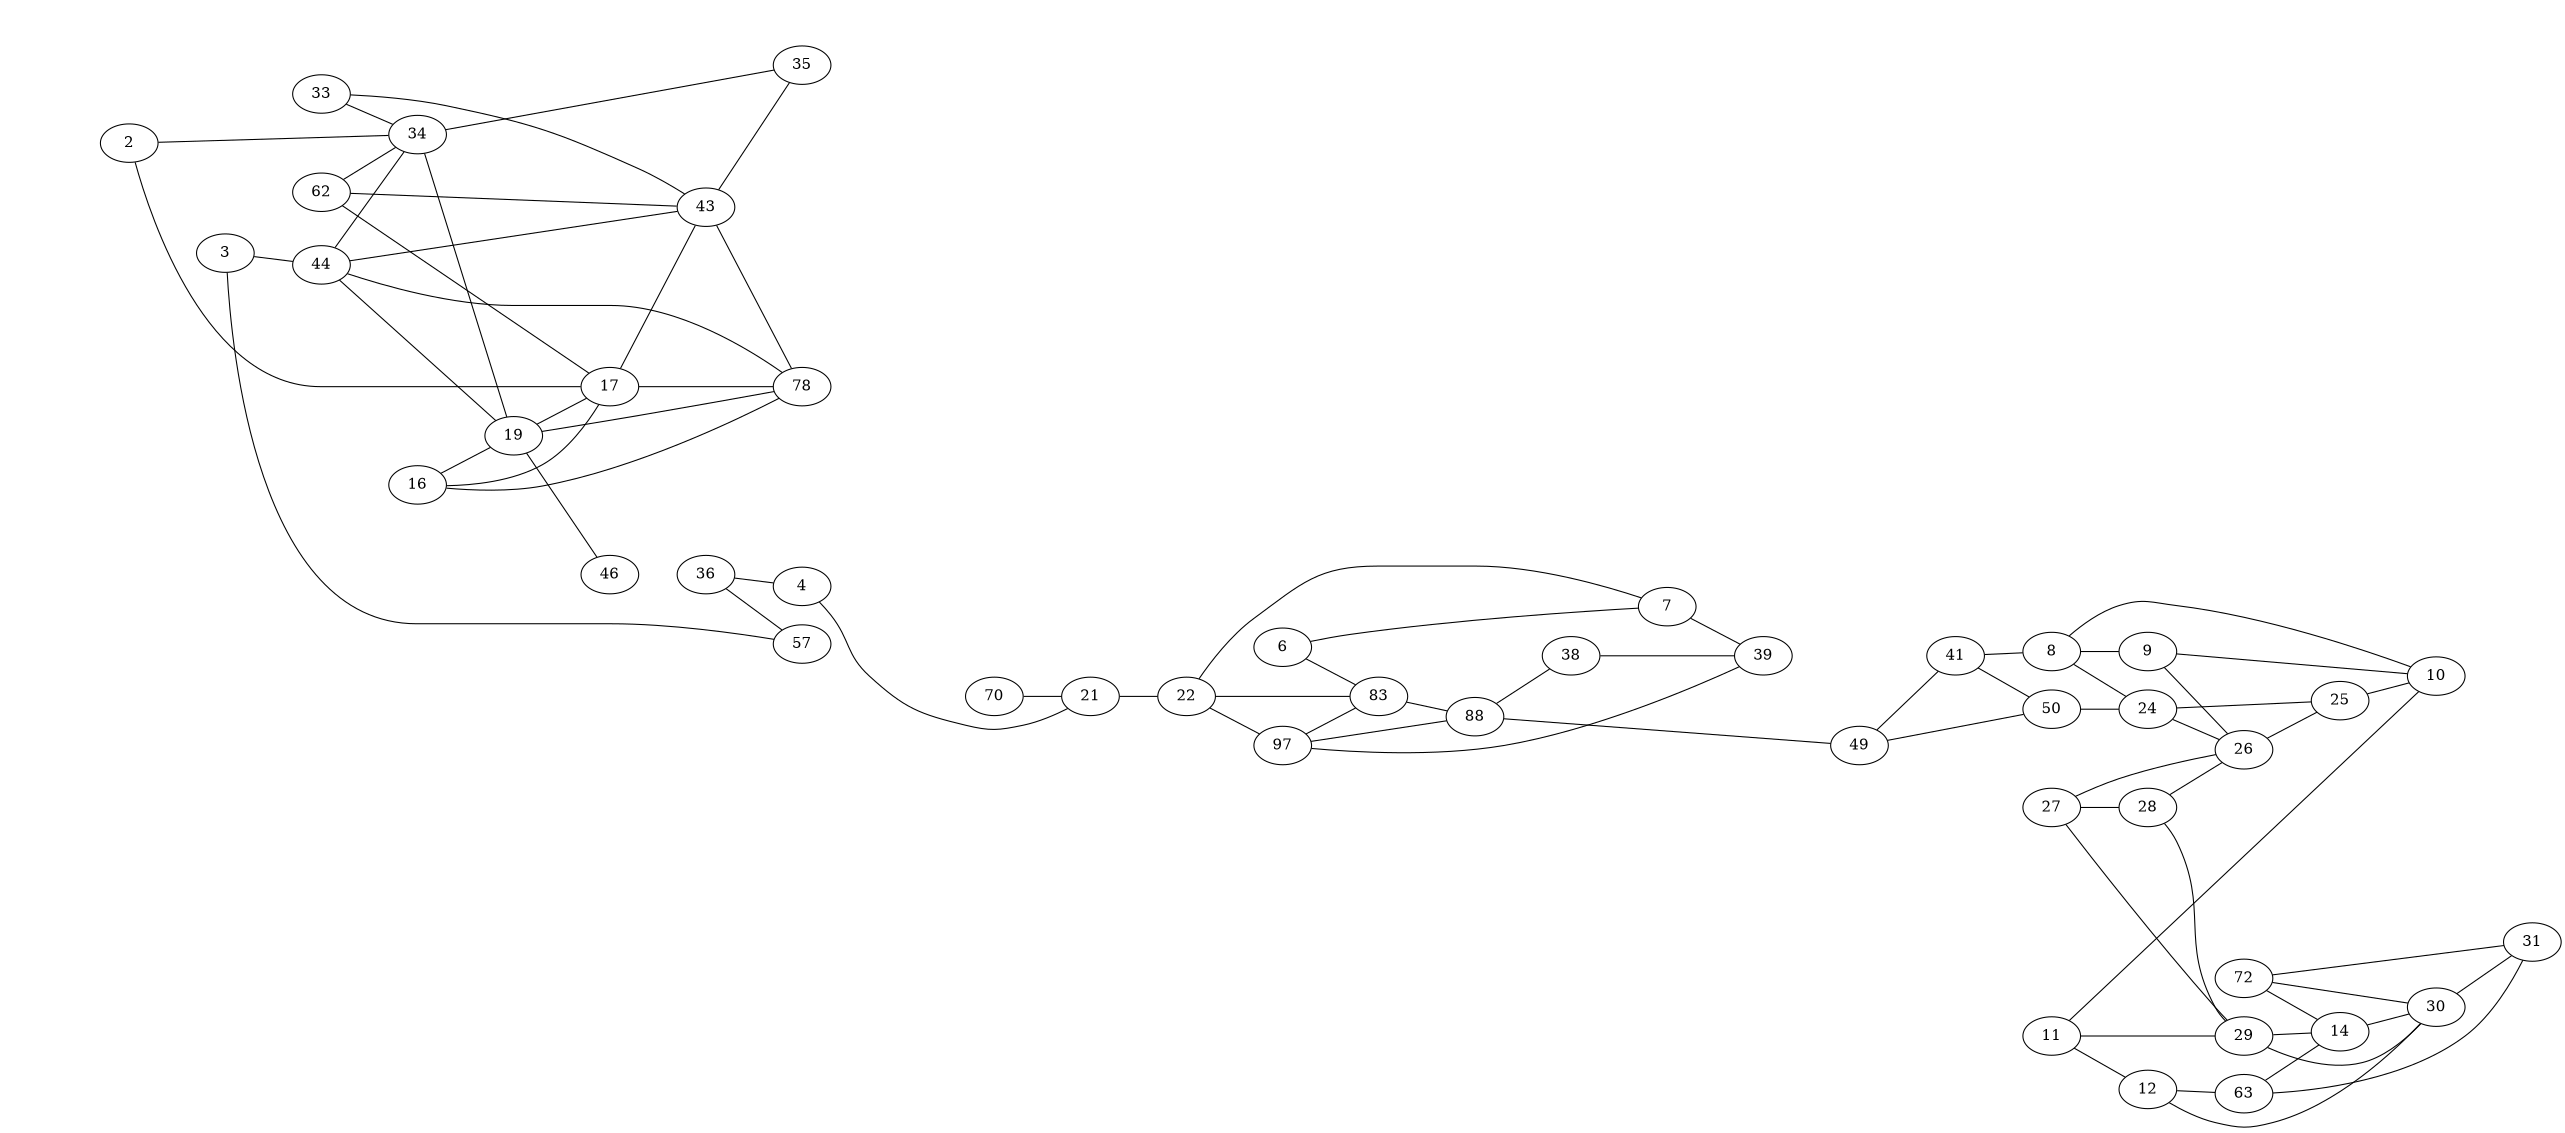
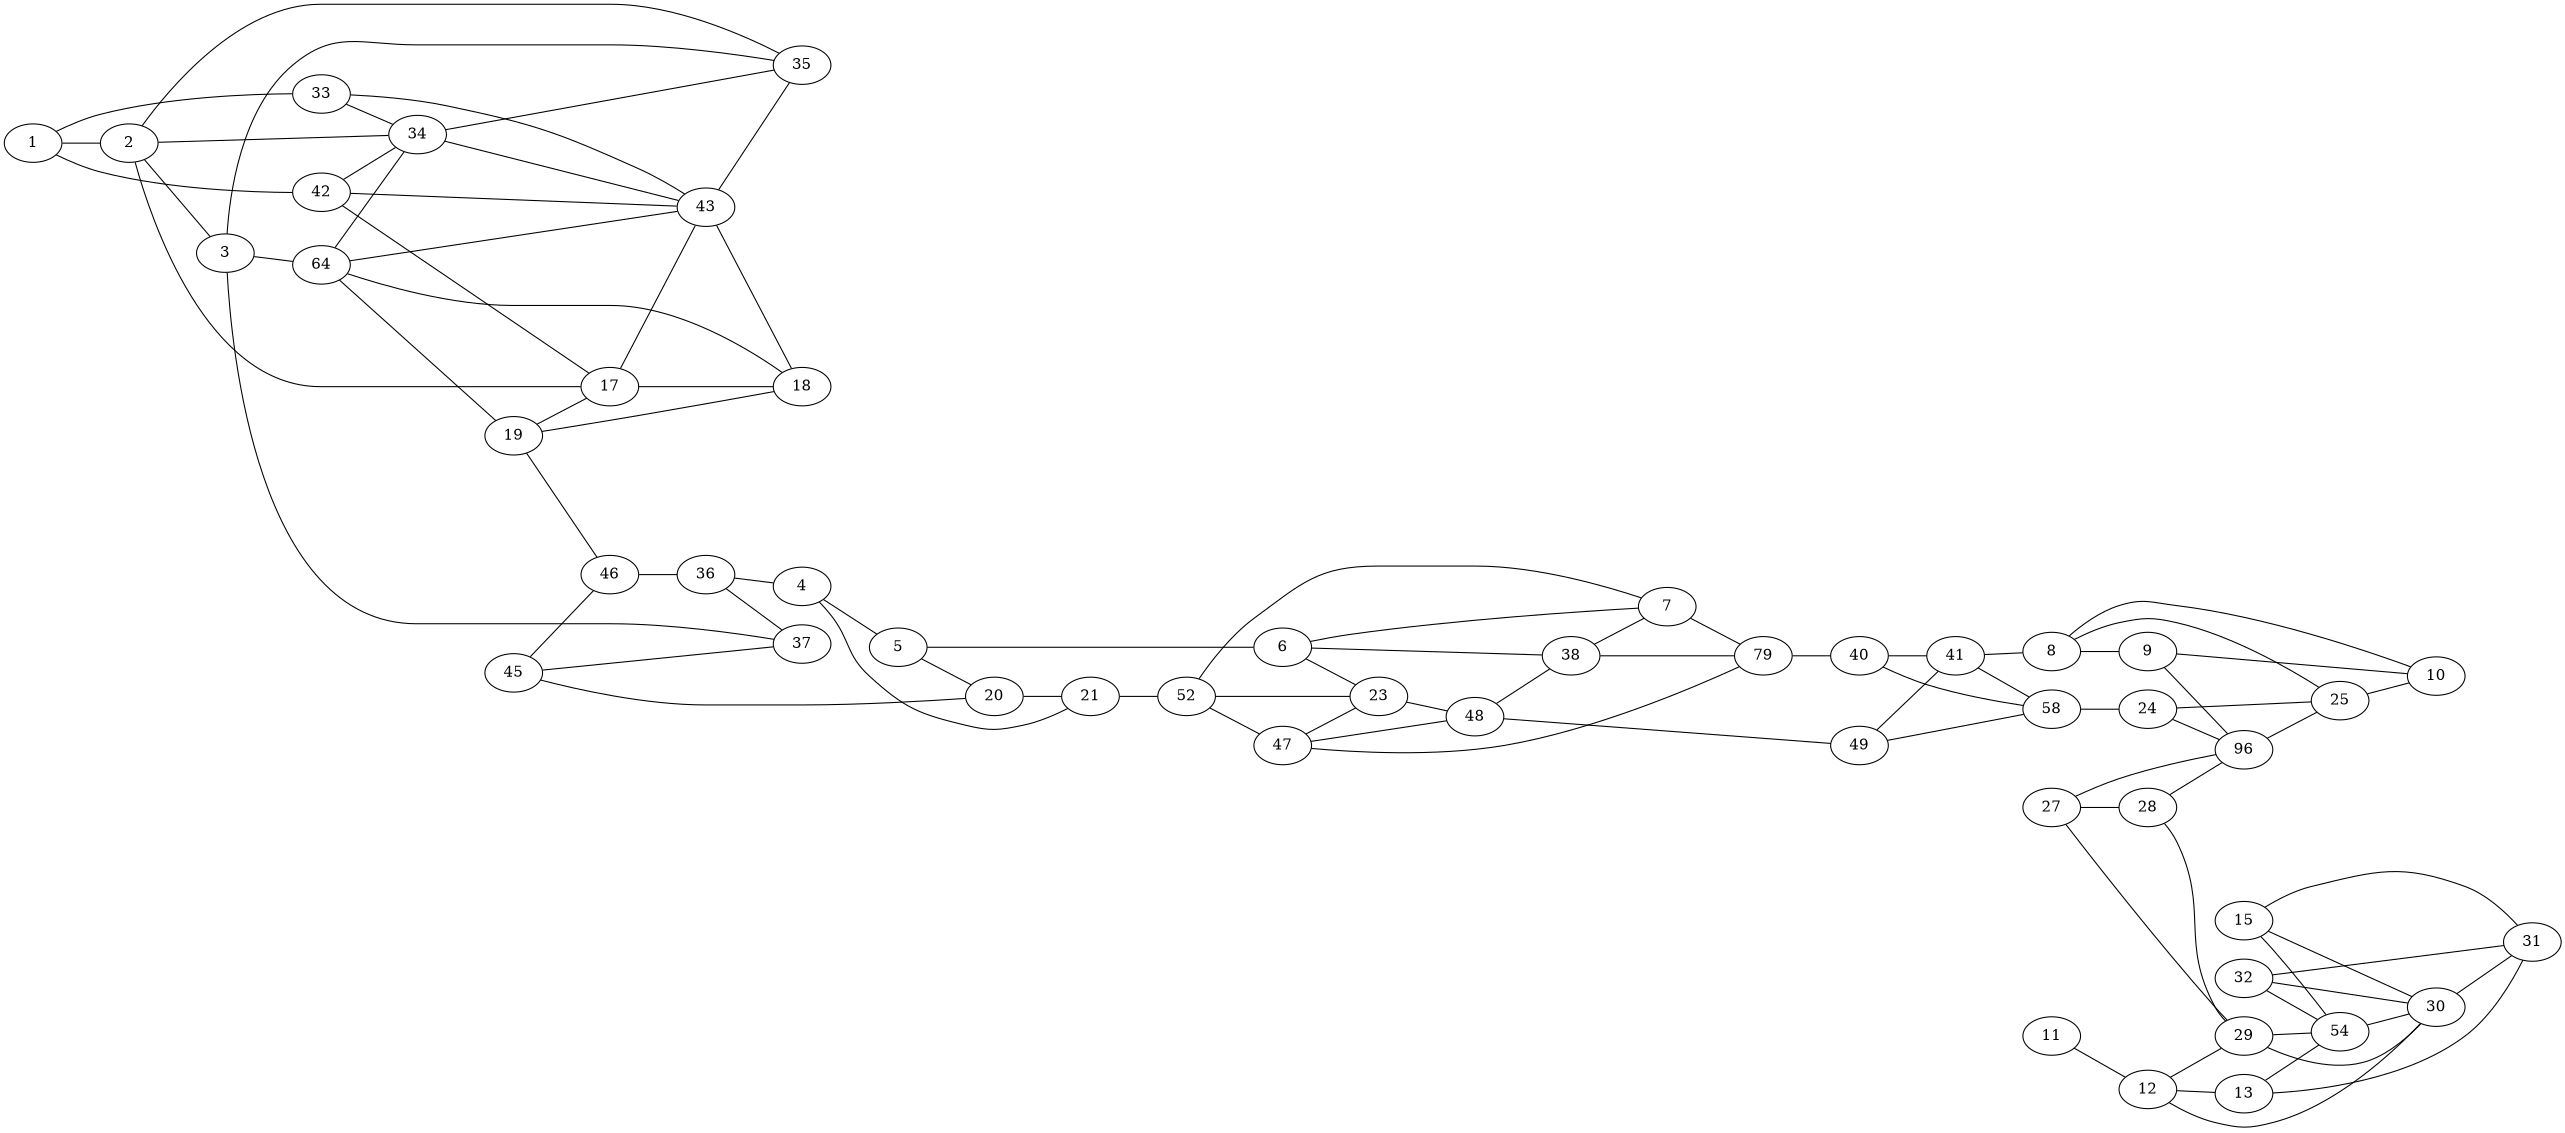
none -> (442, 4)
none -> (438, 45)
none -> (33, 143)
(321, 192) -> (321, 192)
none -> (177, 198)
(321, 265) -> (321, 265)
(464, 279) -> (562, 171)
(802, 387) -> (802, 387)
(418, 485) -> none
none -> (658, 575)
none -> (1619, 631)
(802, 644) -> (802, 644)
none -> (898, 647)
none -> (1427, 651)
(1763, 656) -> (1763, 656)
none -> (1859, 656)
none -> (514, 673)
(2100, 680) -> (2201, 630)
(994, 696) -> (994, 696)
(1187, 696) -> (1187, 696)
(1379, 696) -> (1379, 696)
(2052, 709) -> (2052, 709)
(1475, 717) -> (1475, 717)
(1283, 745) -> (1283, 745)
(2244, 750) -> (2244, 750)
(2244, 856) -> none
none -> (2244, 921)
(2244, 978) -> (2244, 978)
(2340, 1032) -> (2340, 1032)
(2148, 1036) -> (2196, 1063)
(2244, 1094) -> (2244, 1094)
